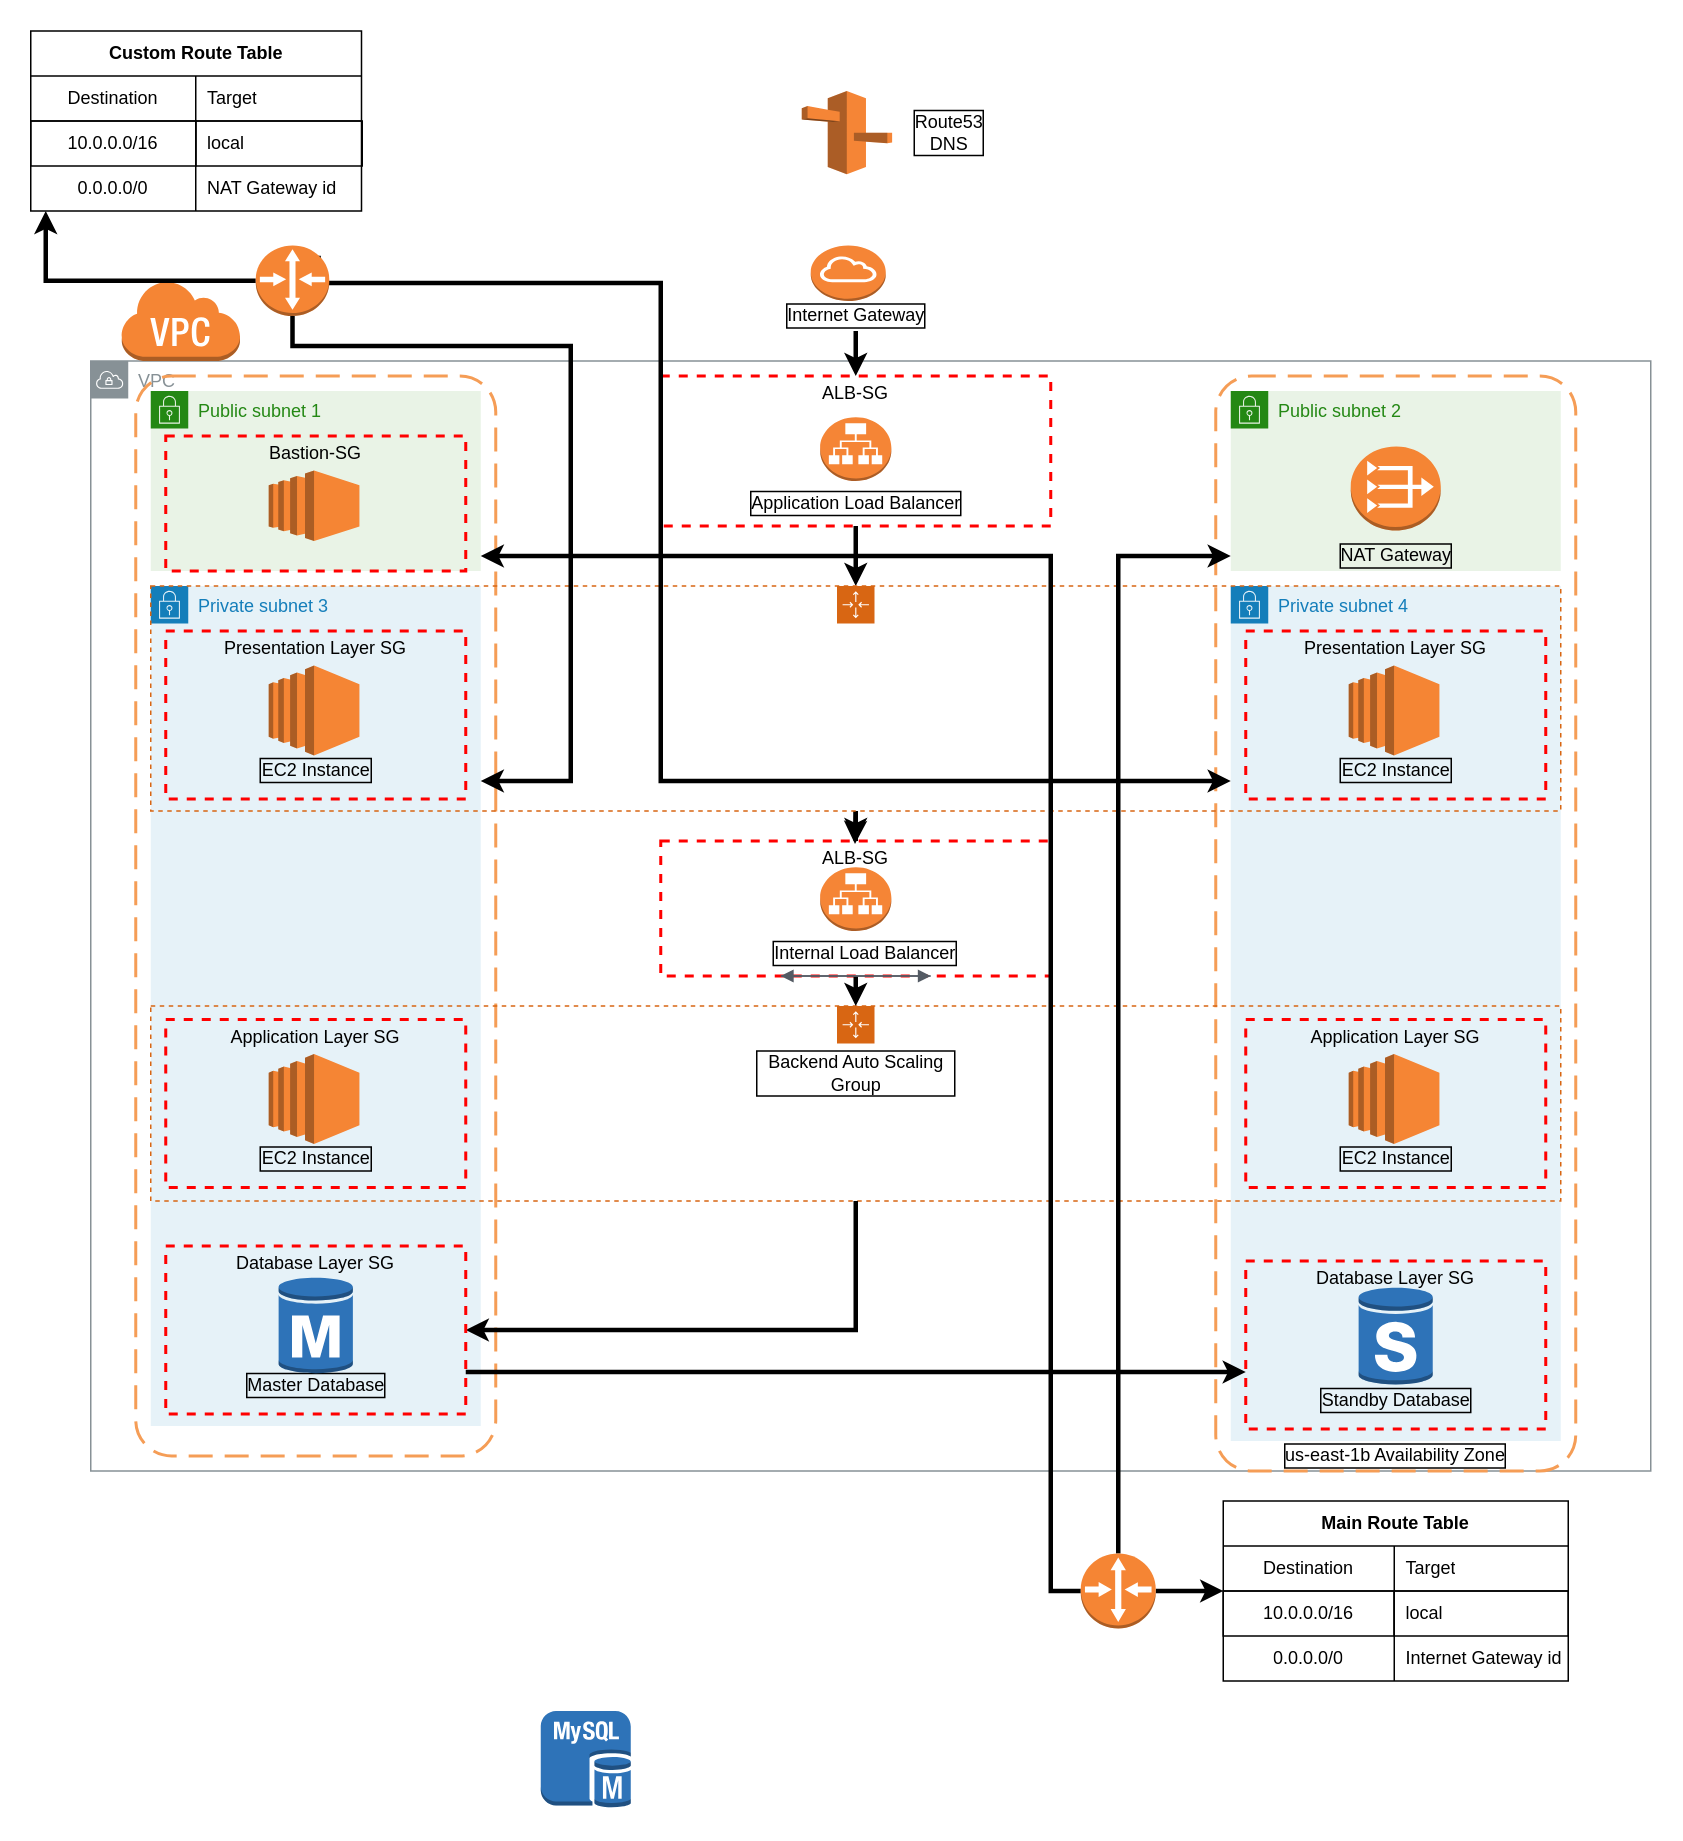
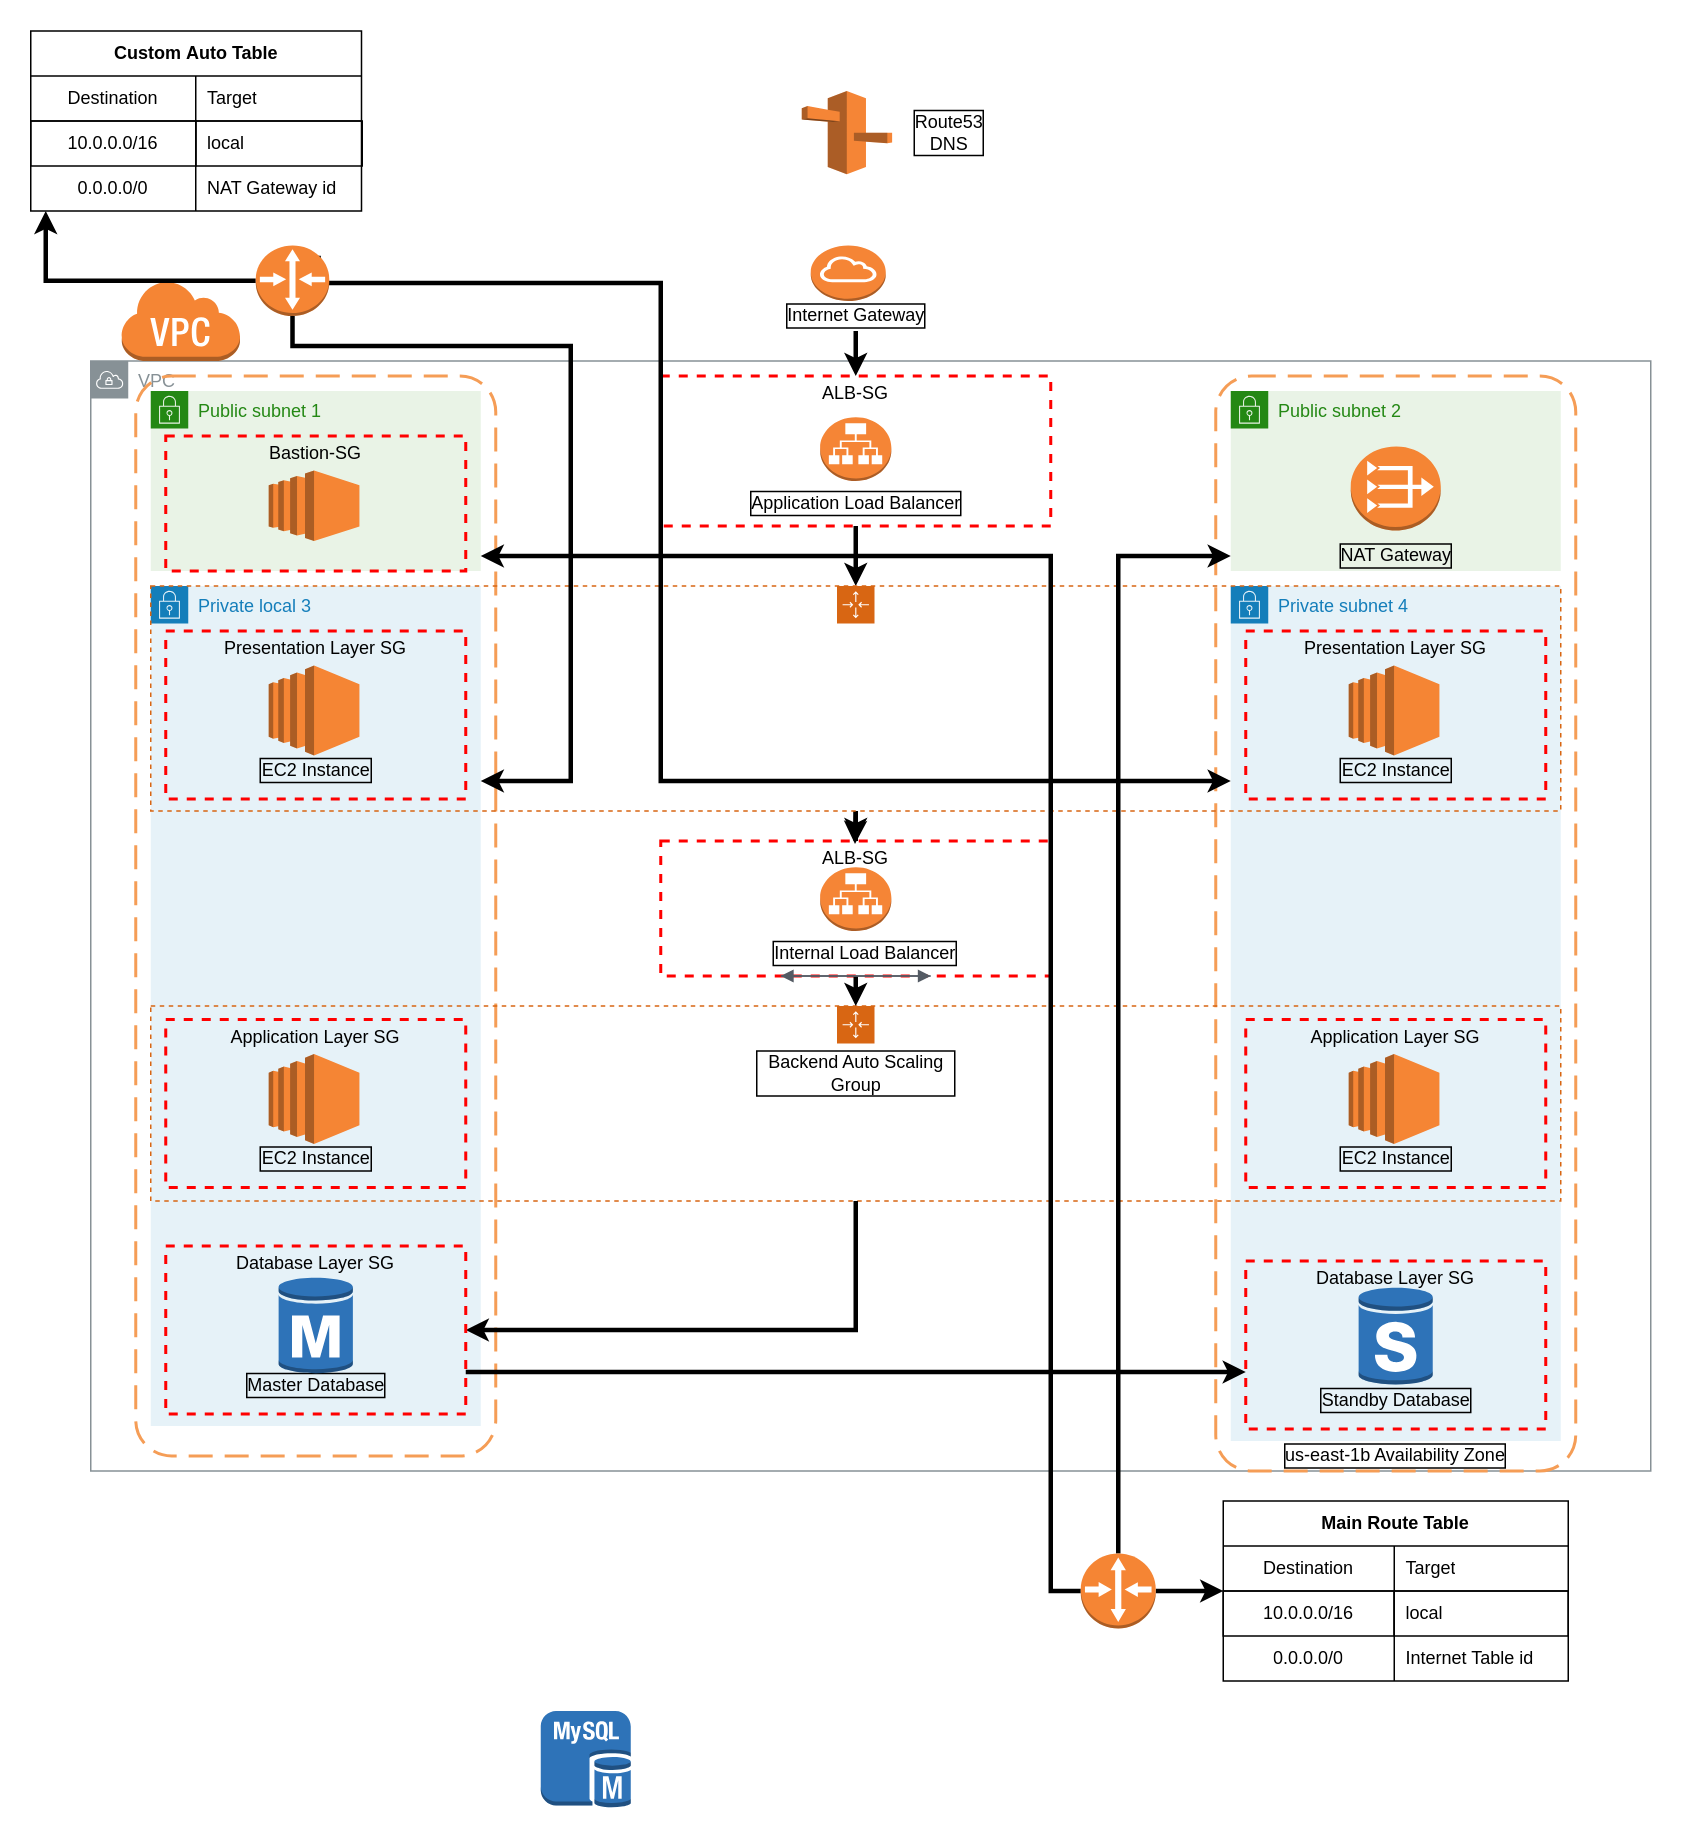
(197, 53) -> (197, 53)
(272, 607) -> (263, 607)
(1487, 1658) -> (1483, 1658)
